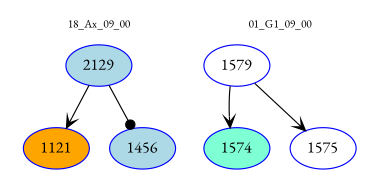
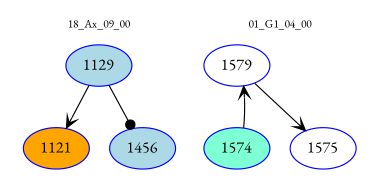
(280, 25) -> (280, 25)
(99, 66) -> (99, 66)
(229, 101) -> (245, 113)
